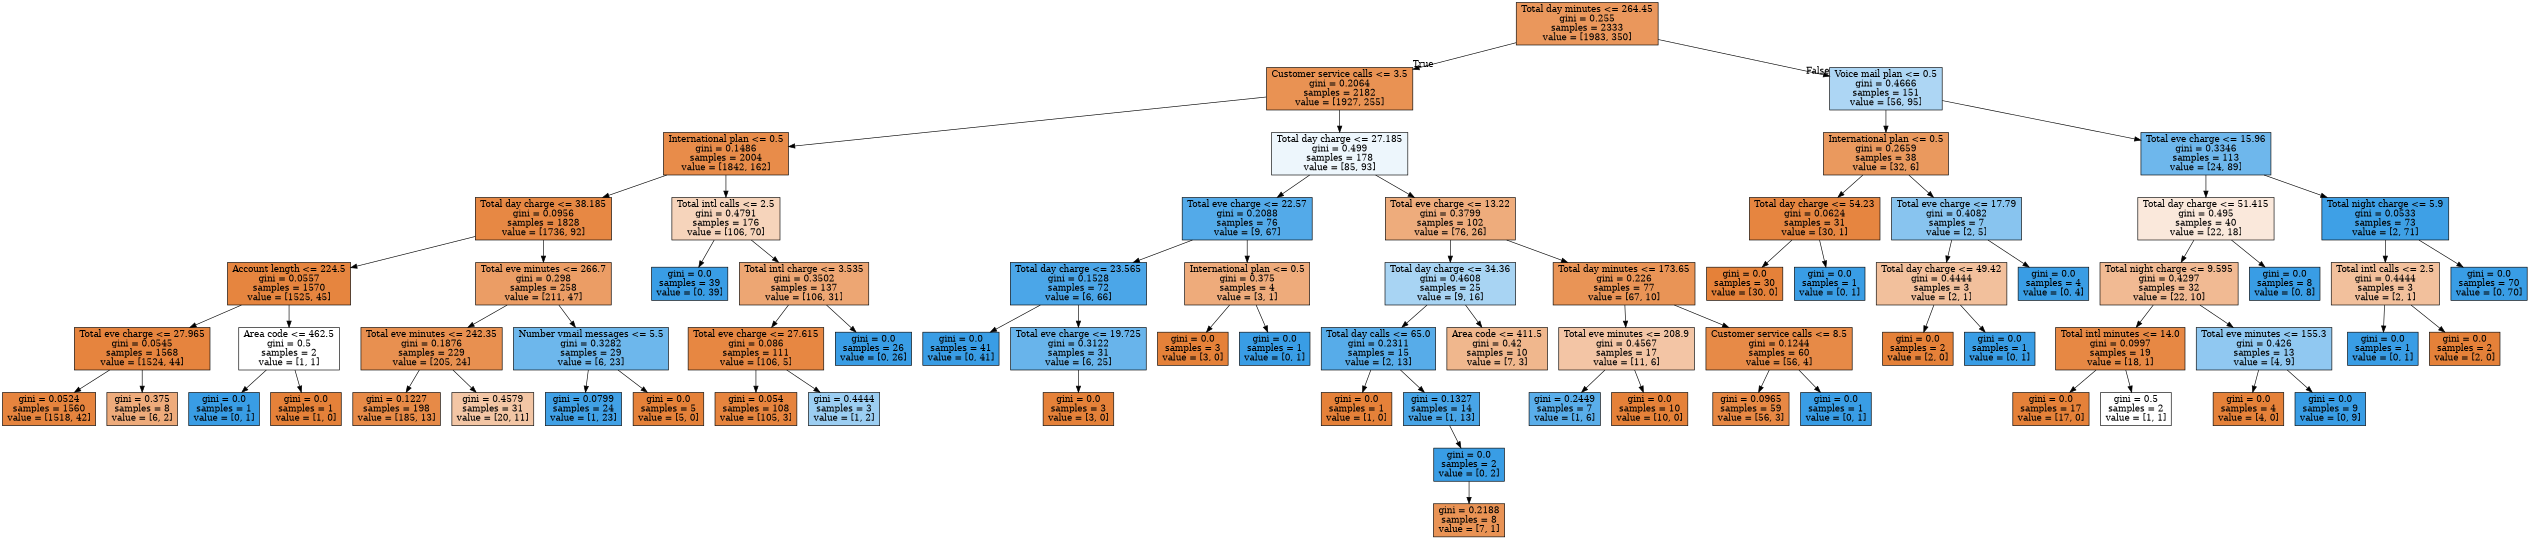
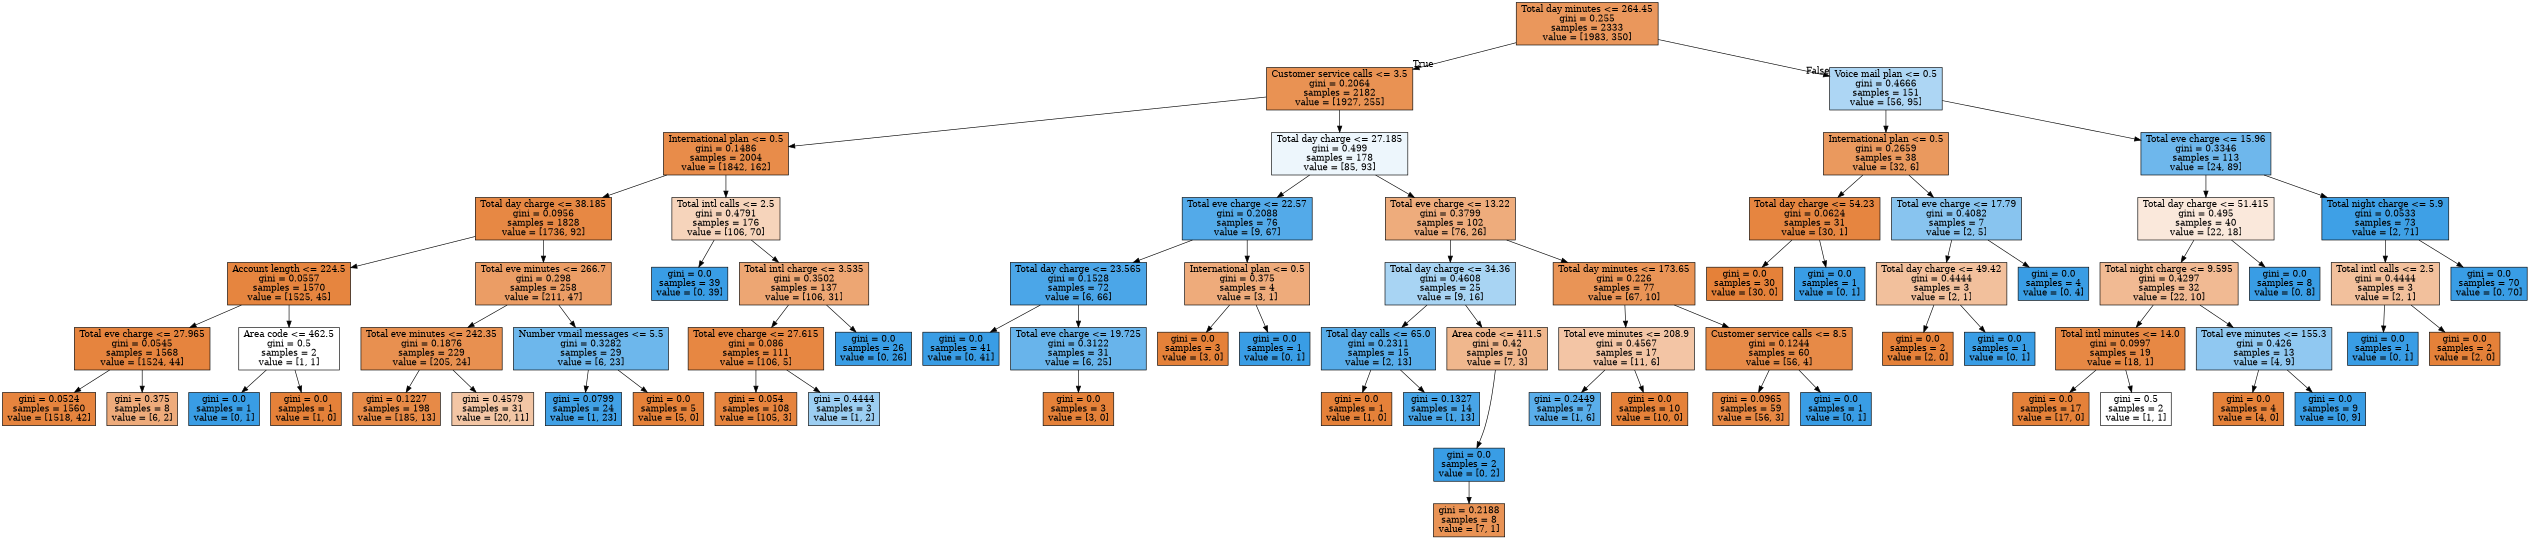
(1454, 434) -> (1490, 407)
